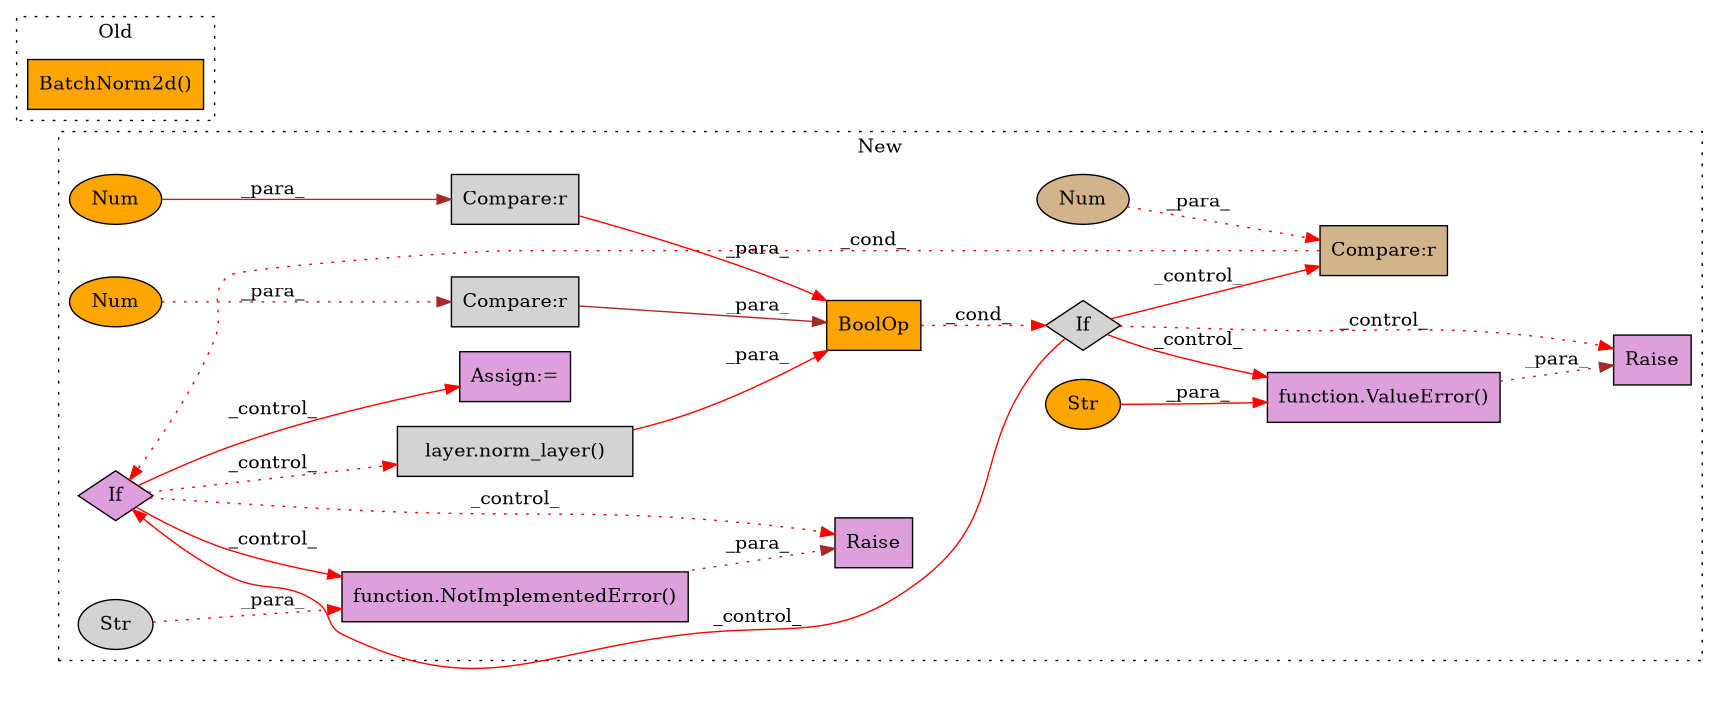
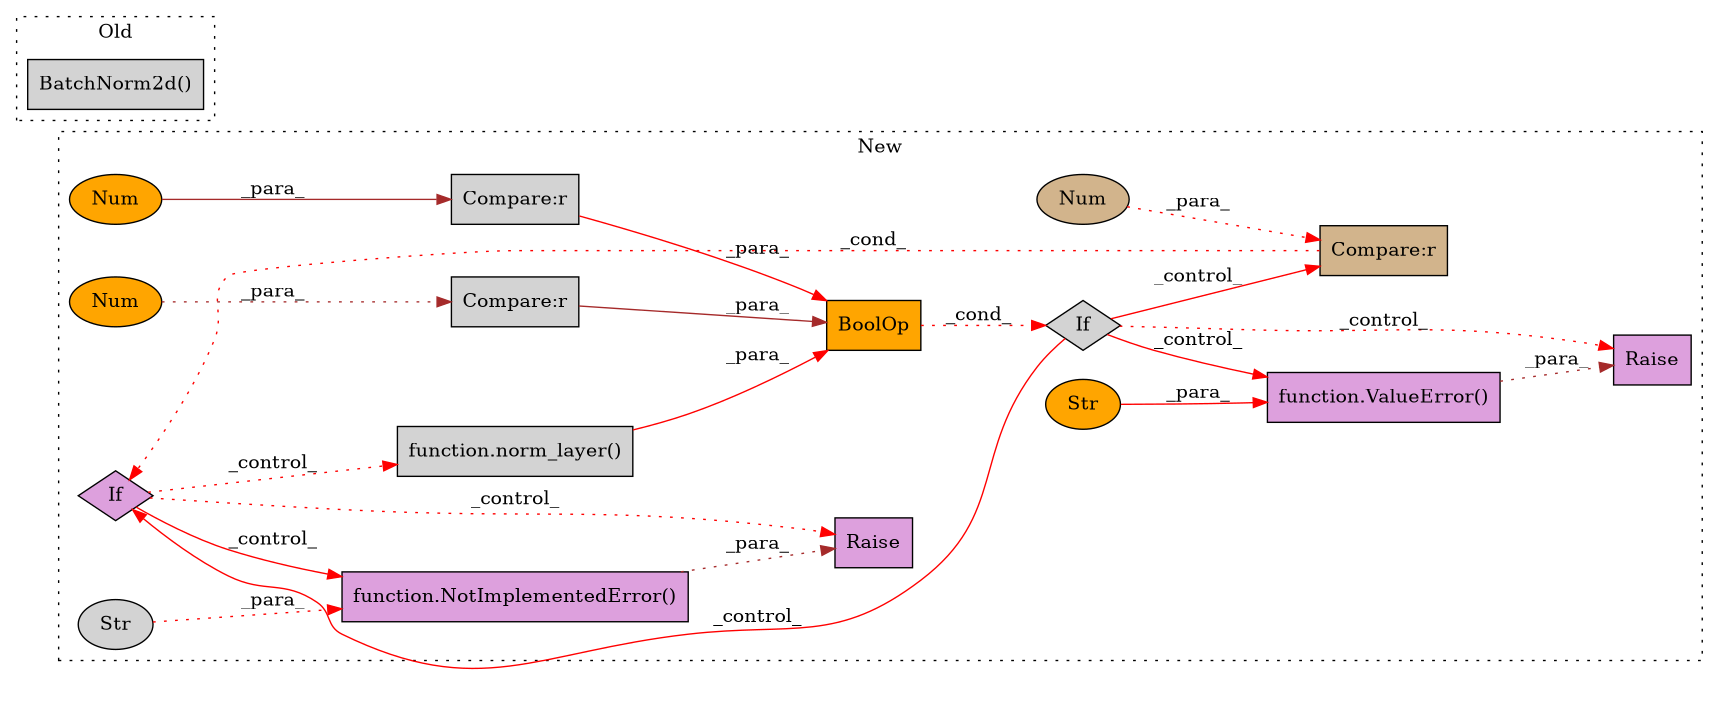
(116, 84) -> (116, 84)
(515, 377) -> none
(515, 451) -> (515, 451)
